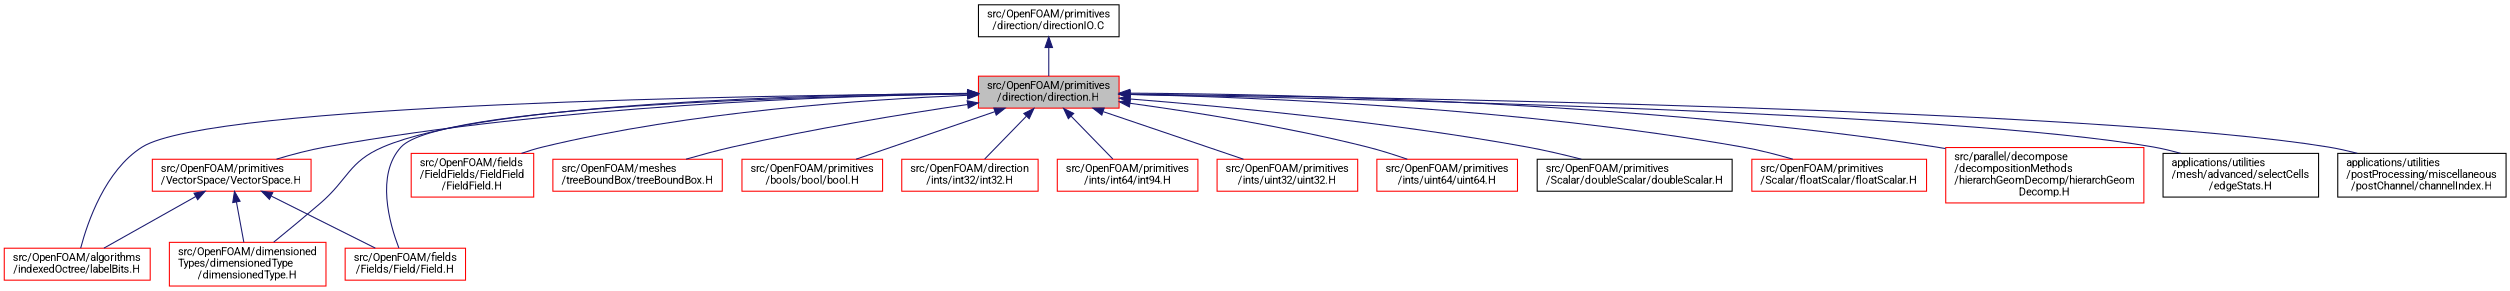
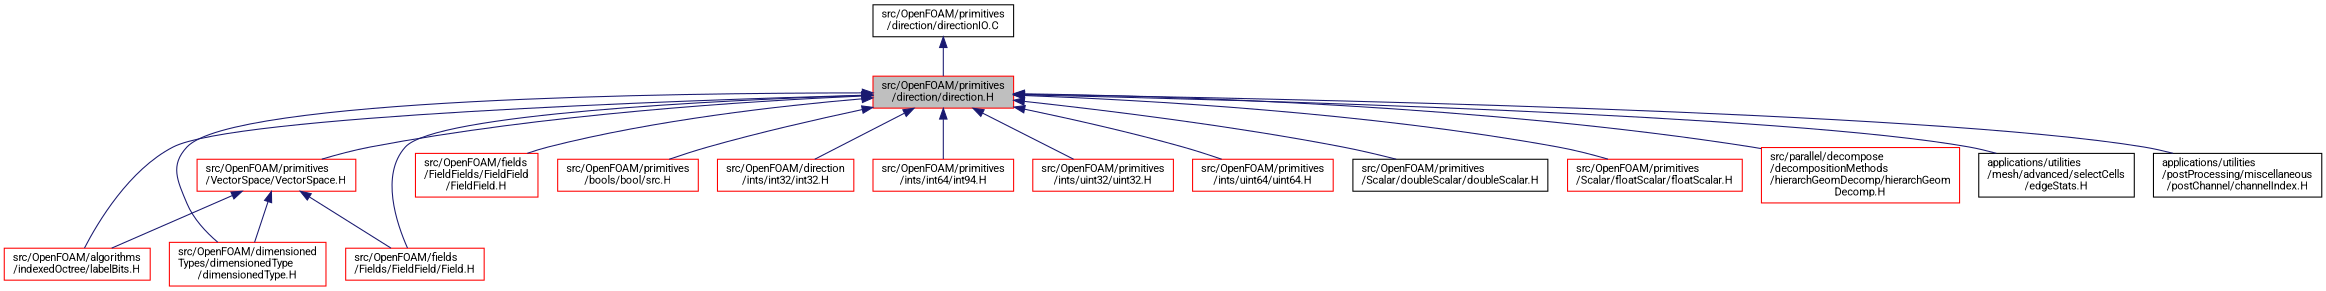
(638, 175) -> none
(812, 175) -> (628, 175)
(405, 264) -> (415, 264)
